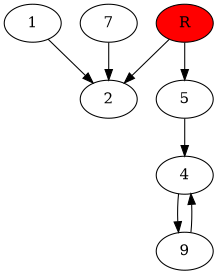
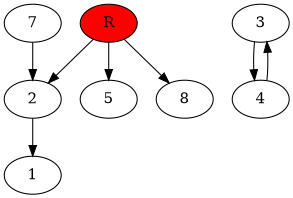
(67, 57) -> (33, 132)
none -> (185, 99)
(185, 132) -> none
(185, 251) -> (261, 23)
